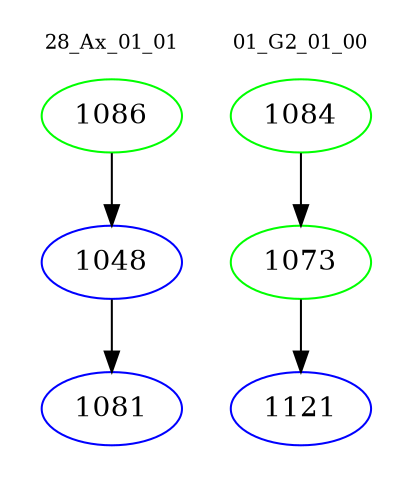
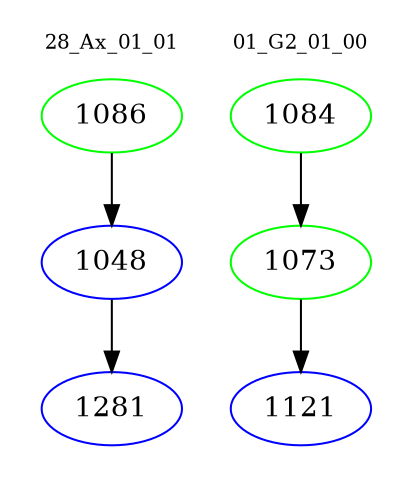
(112, 409) -> (112, 409)
